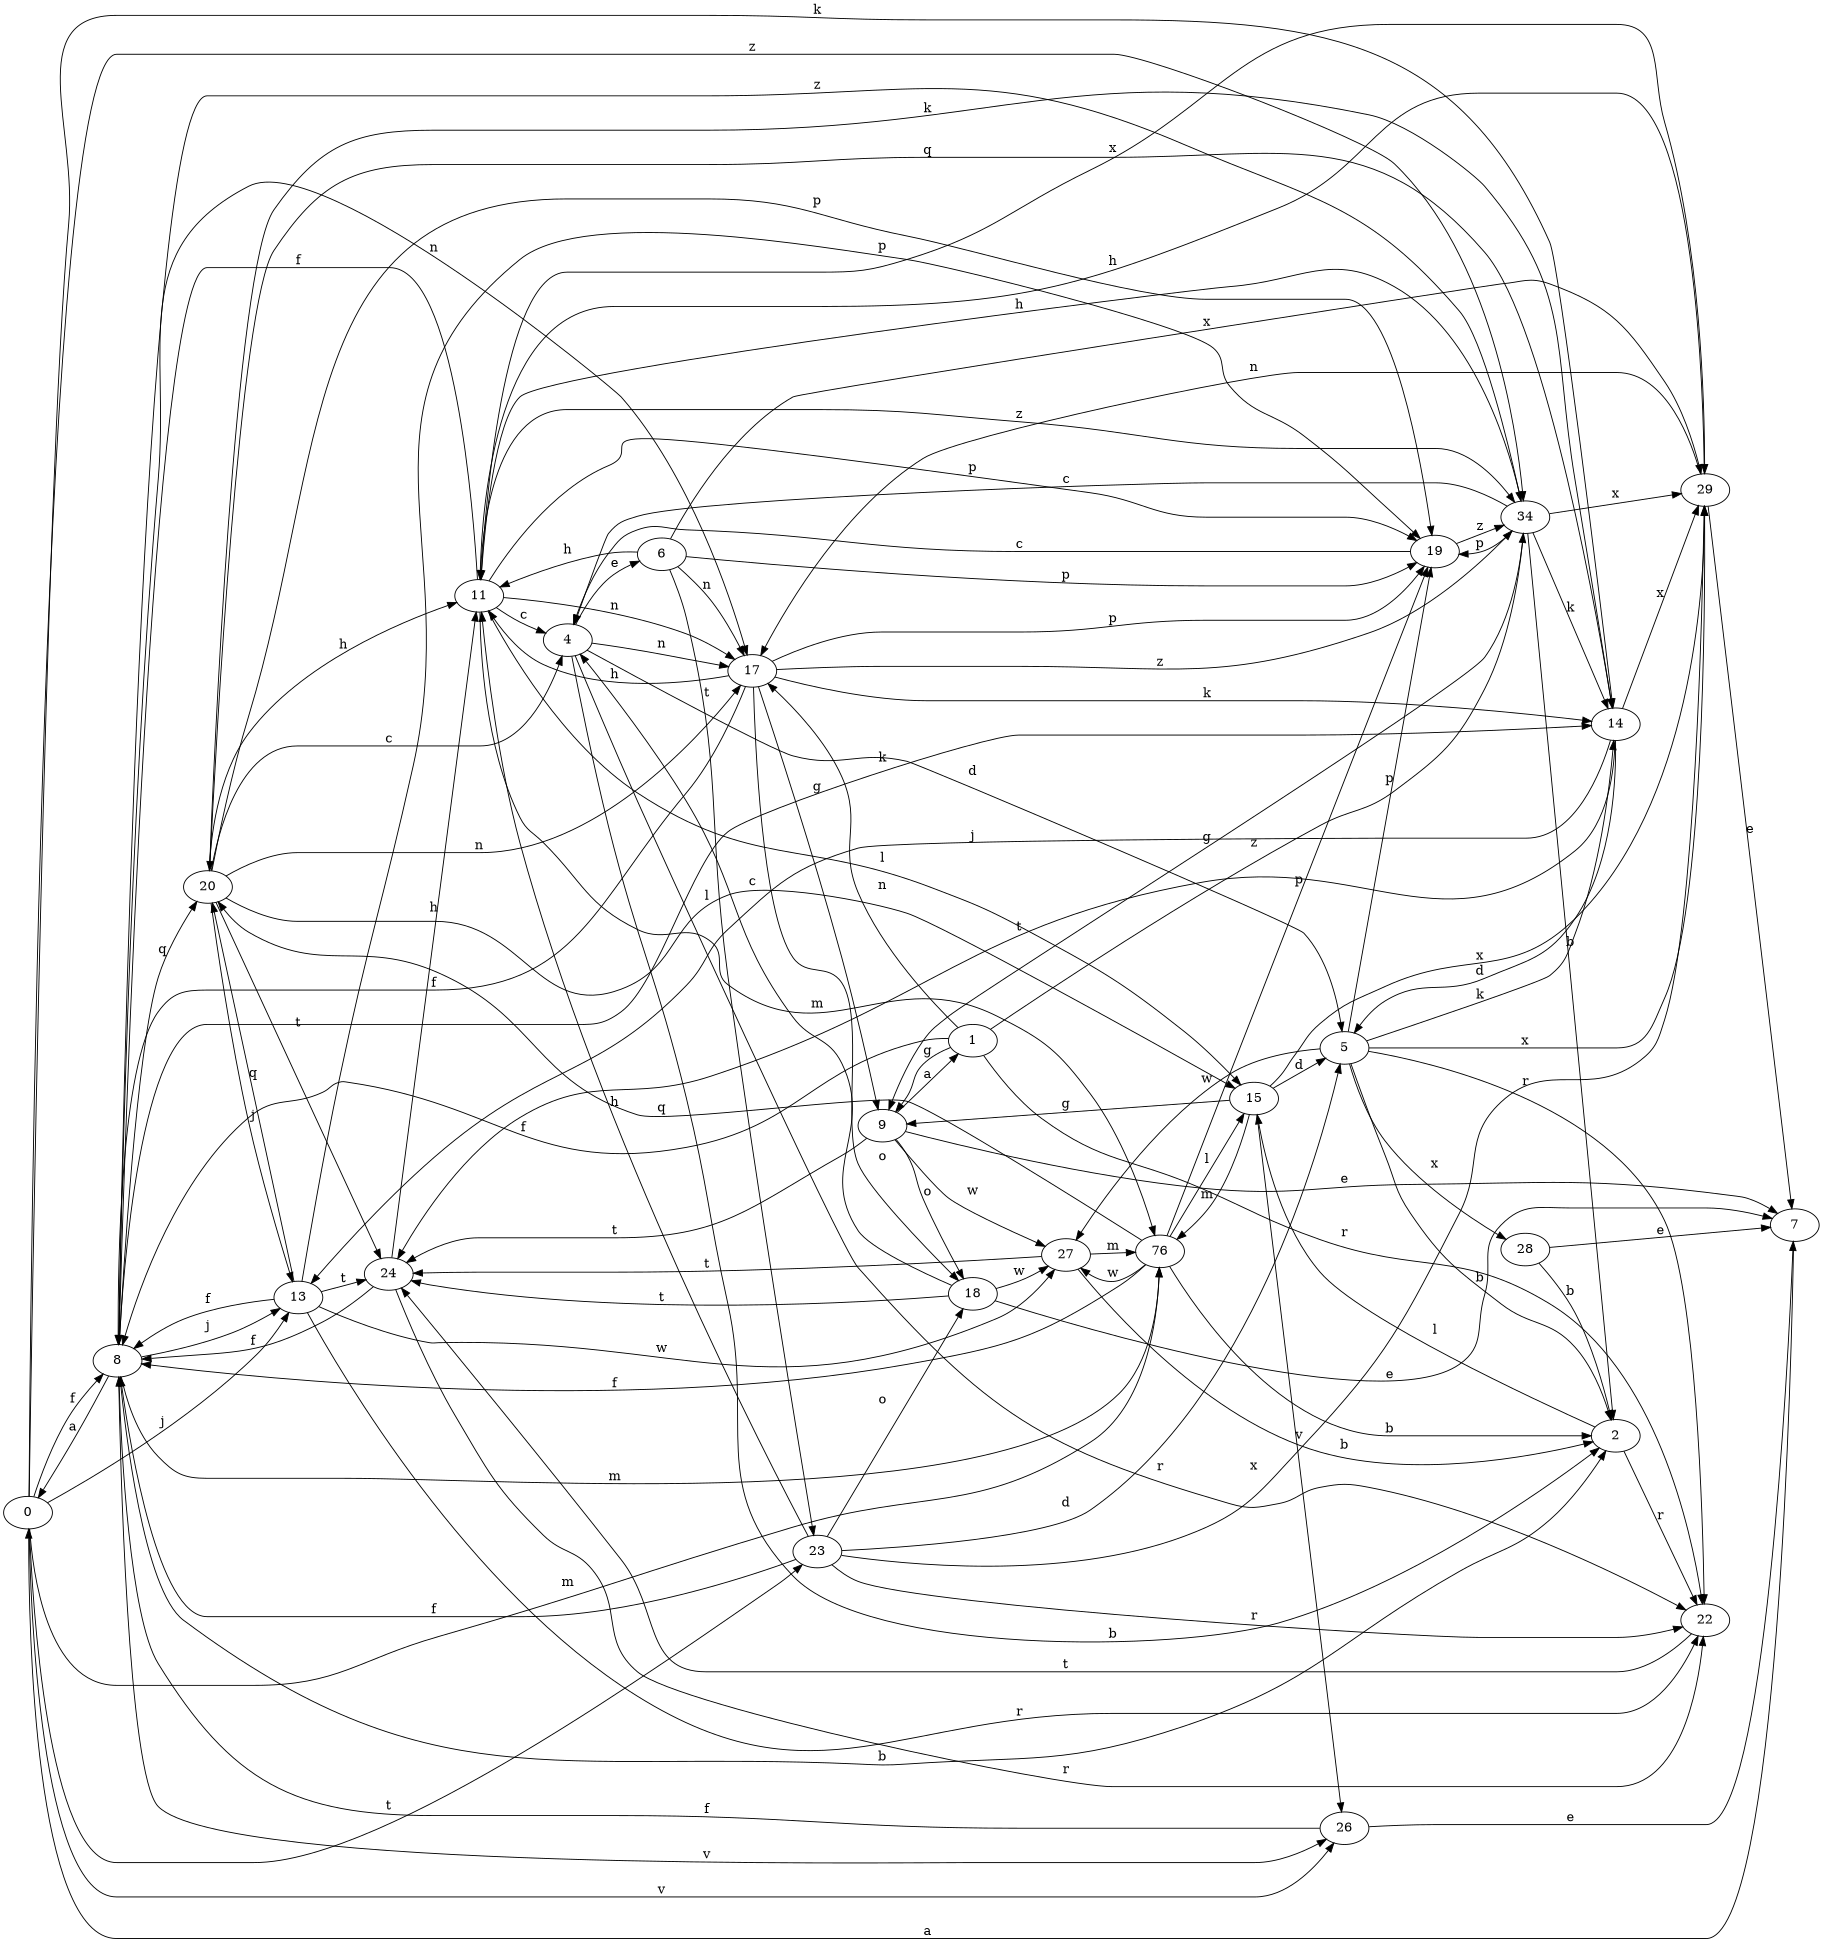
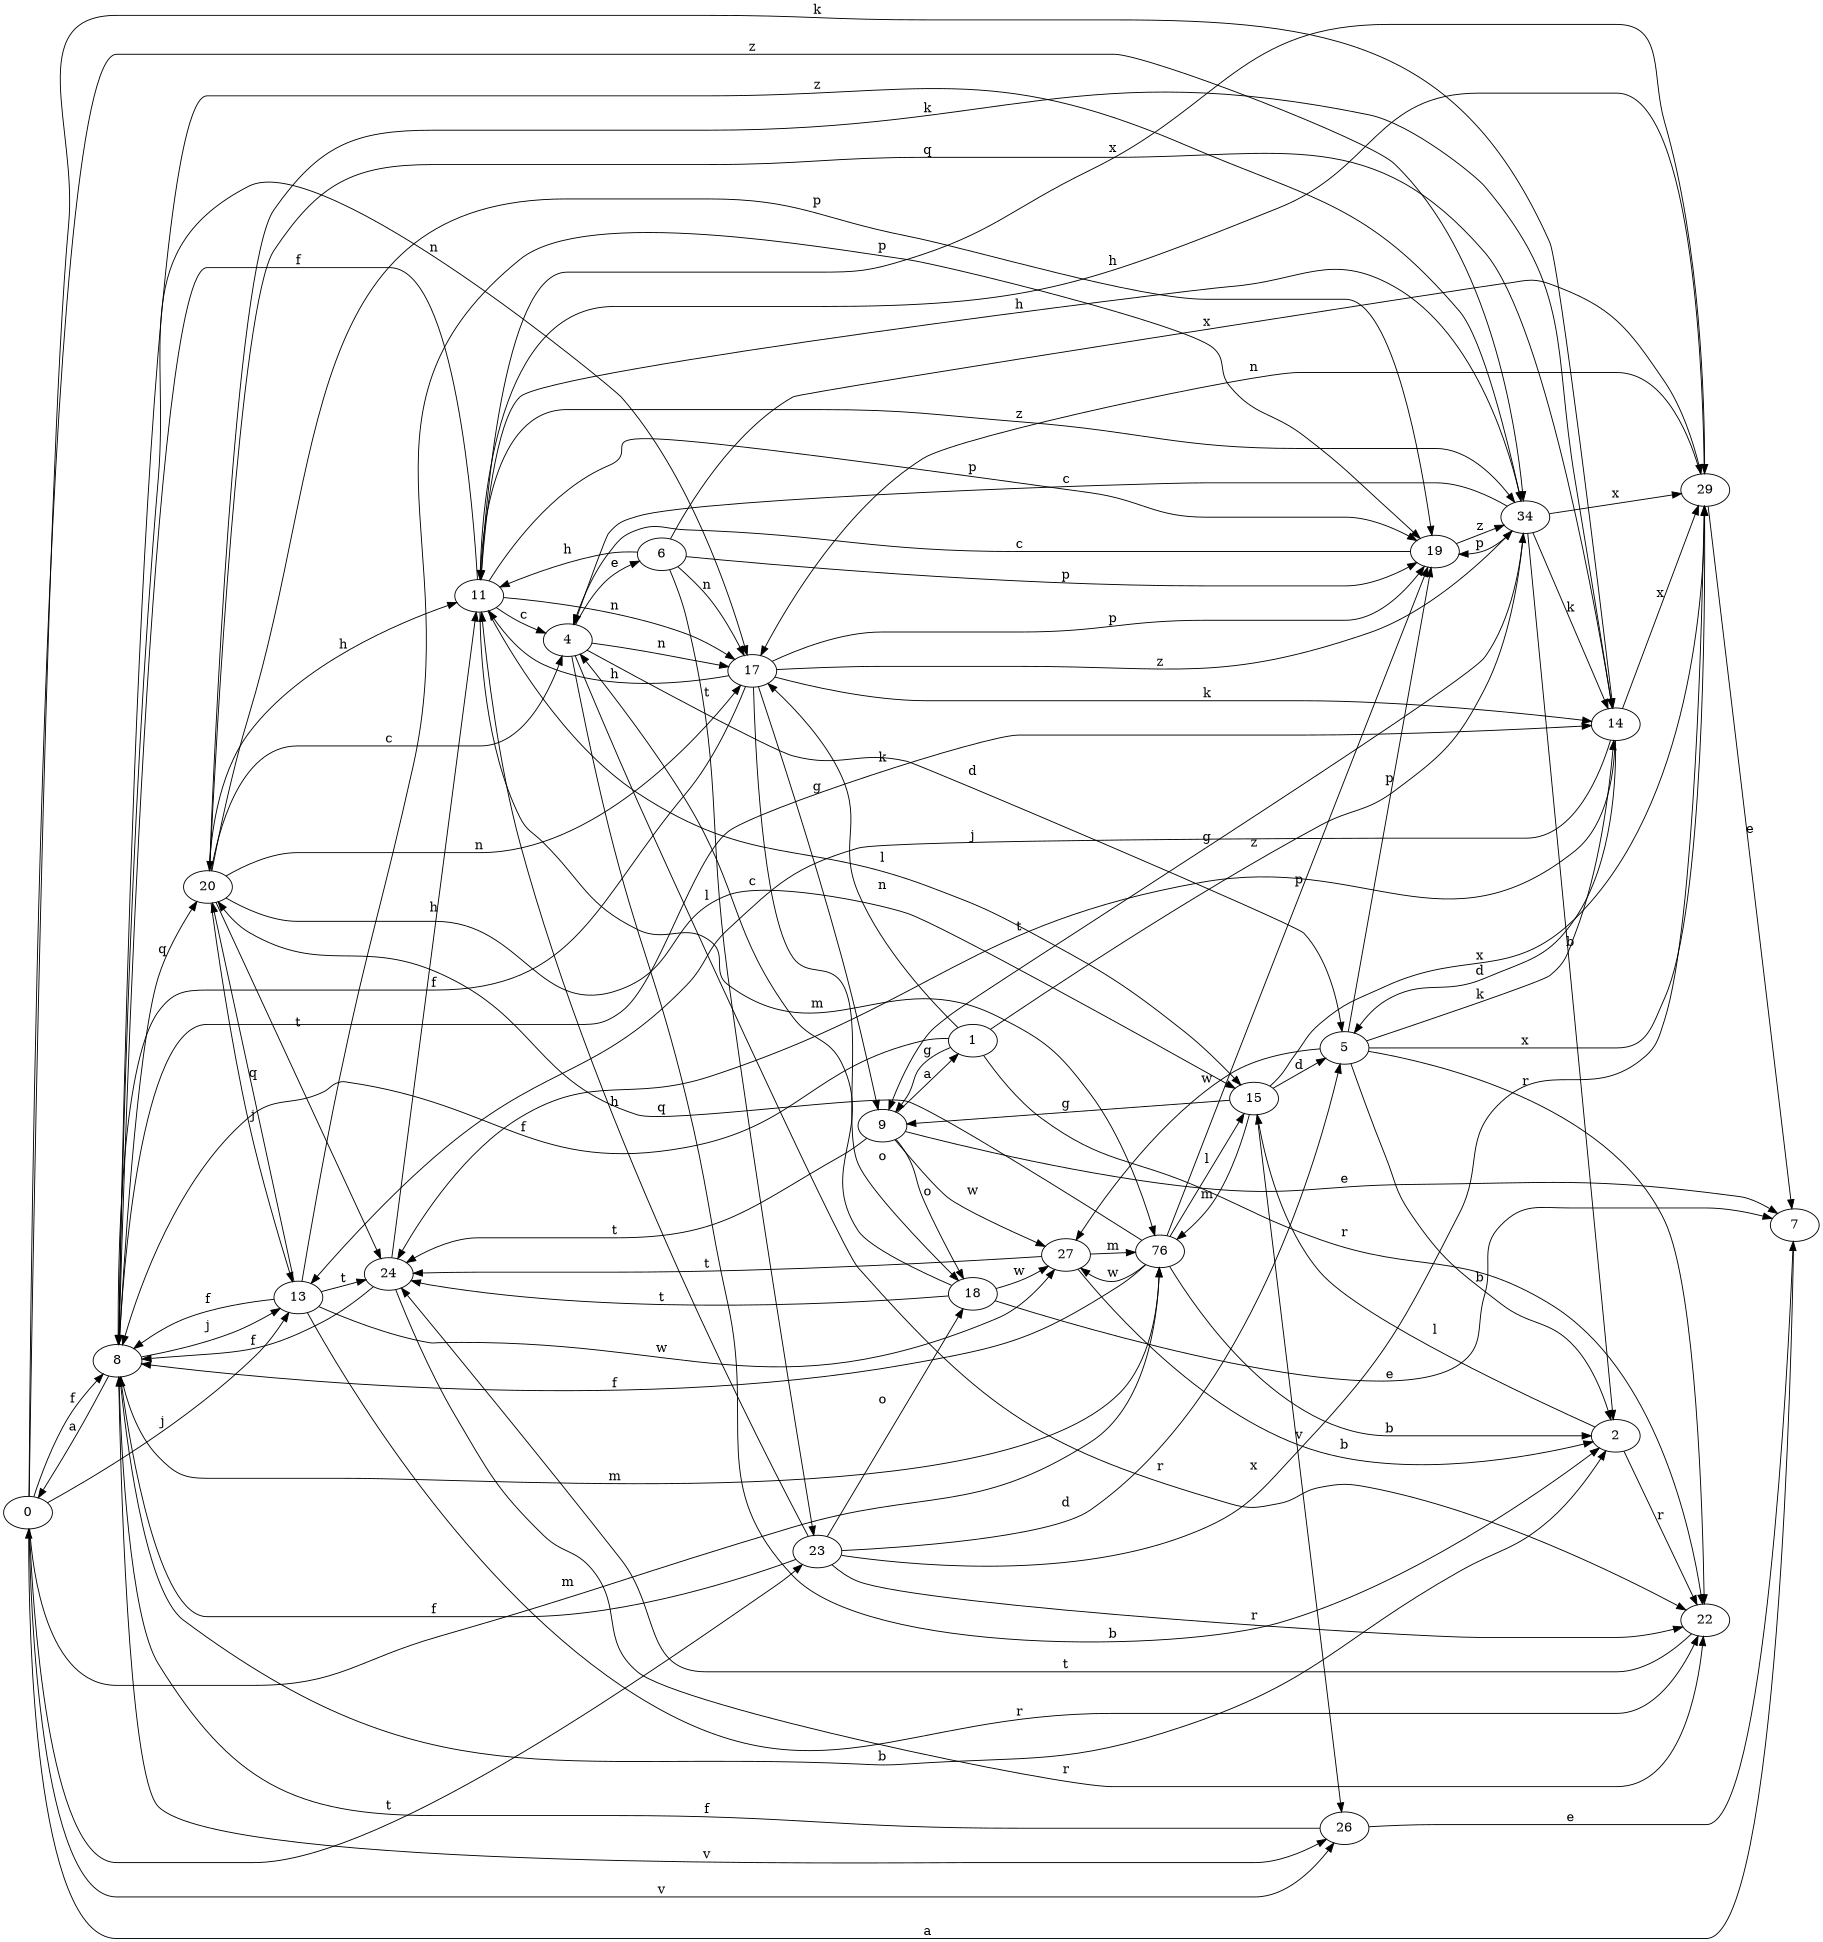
(1525, 1250) -> none
